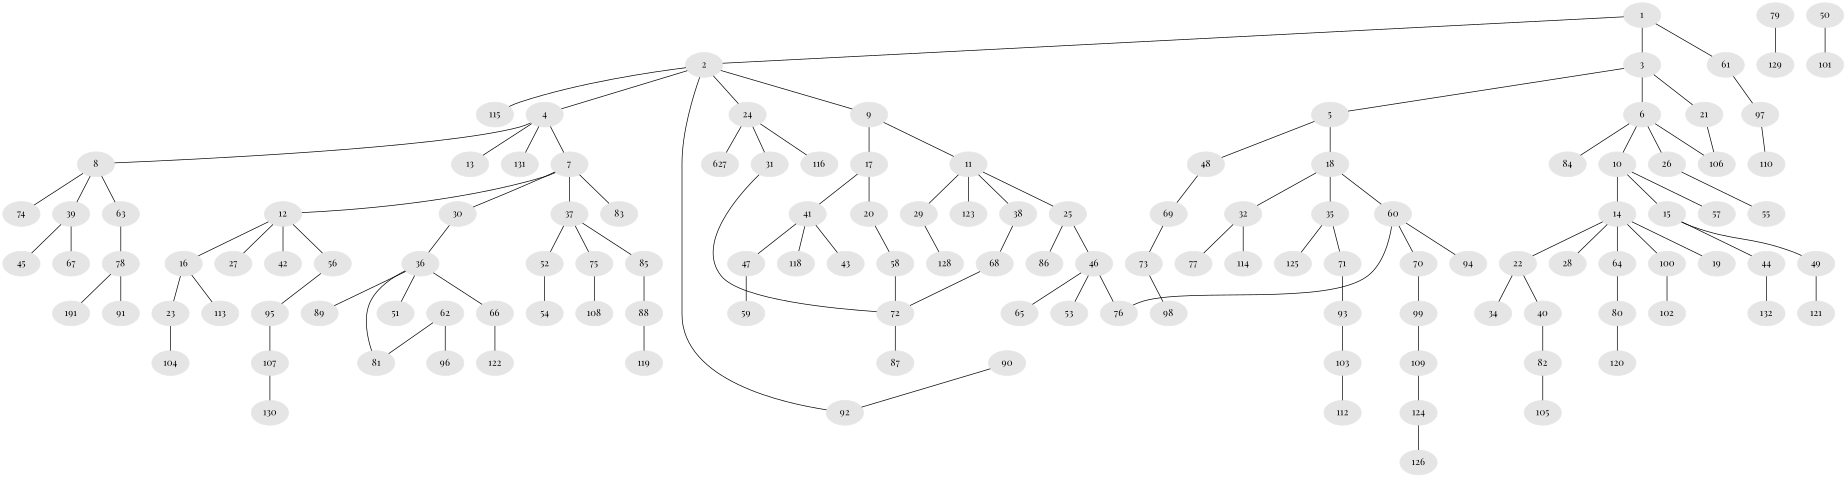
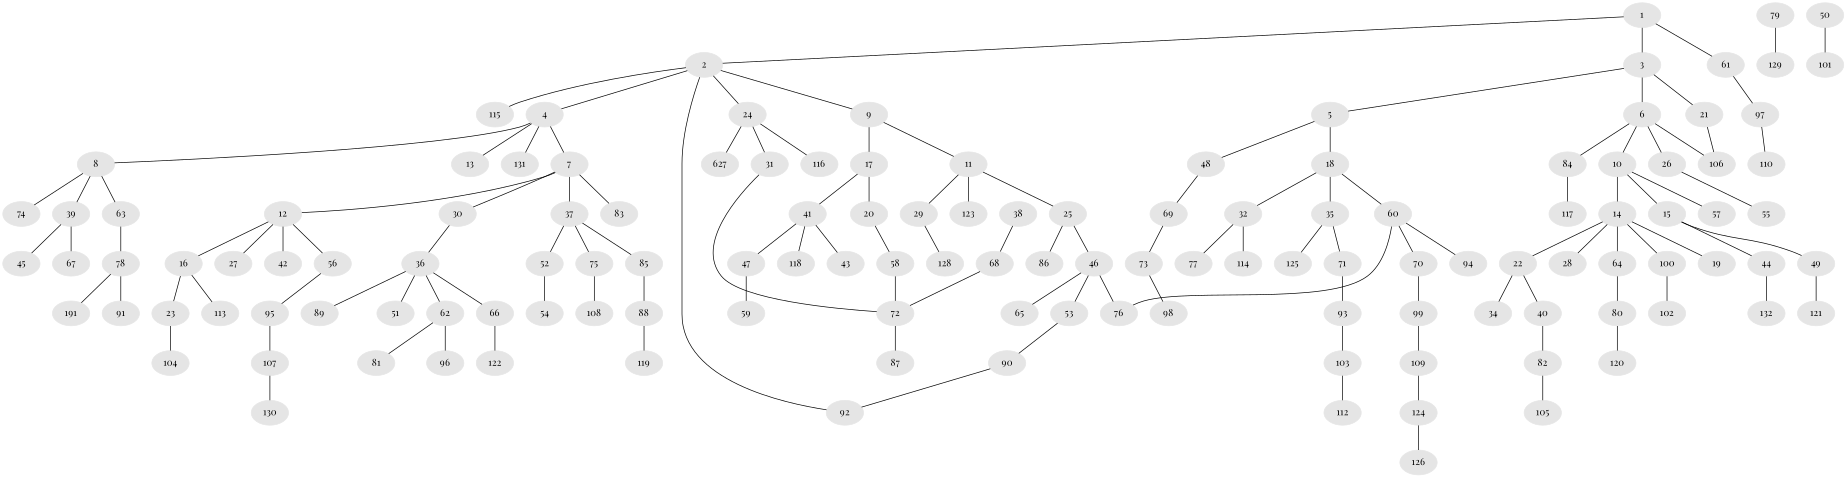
(993, 189) -> none
none -> (1568, 214)
(370, 303) -> (433, 289)
none -> (1038, 338)
